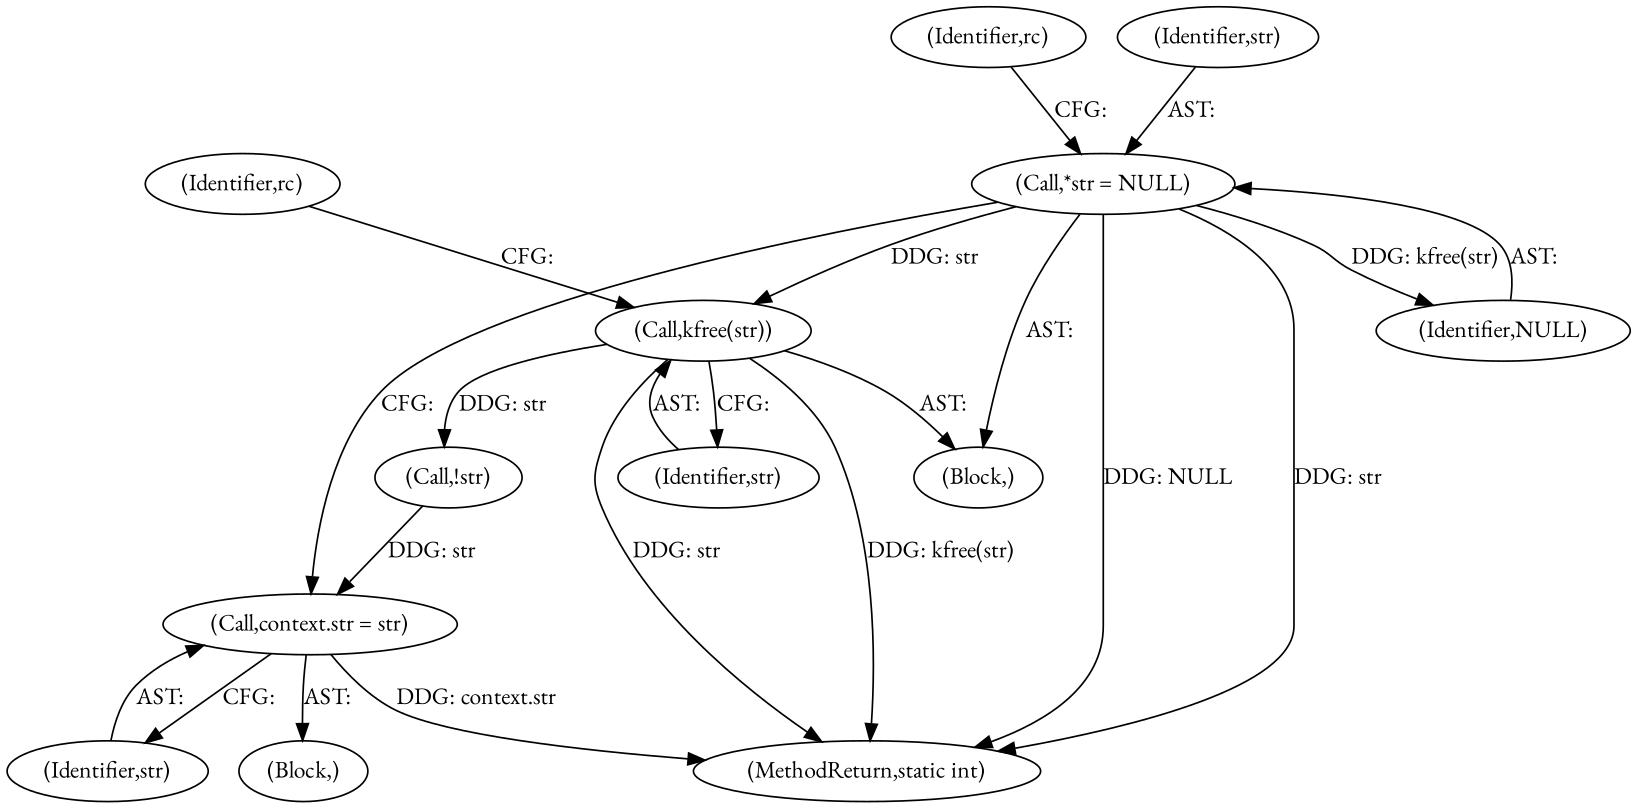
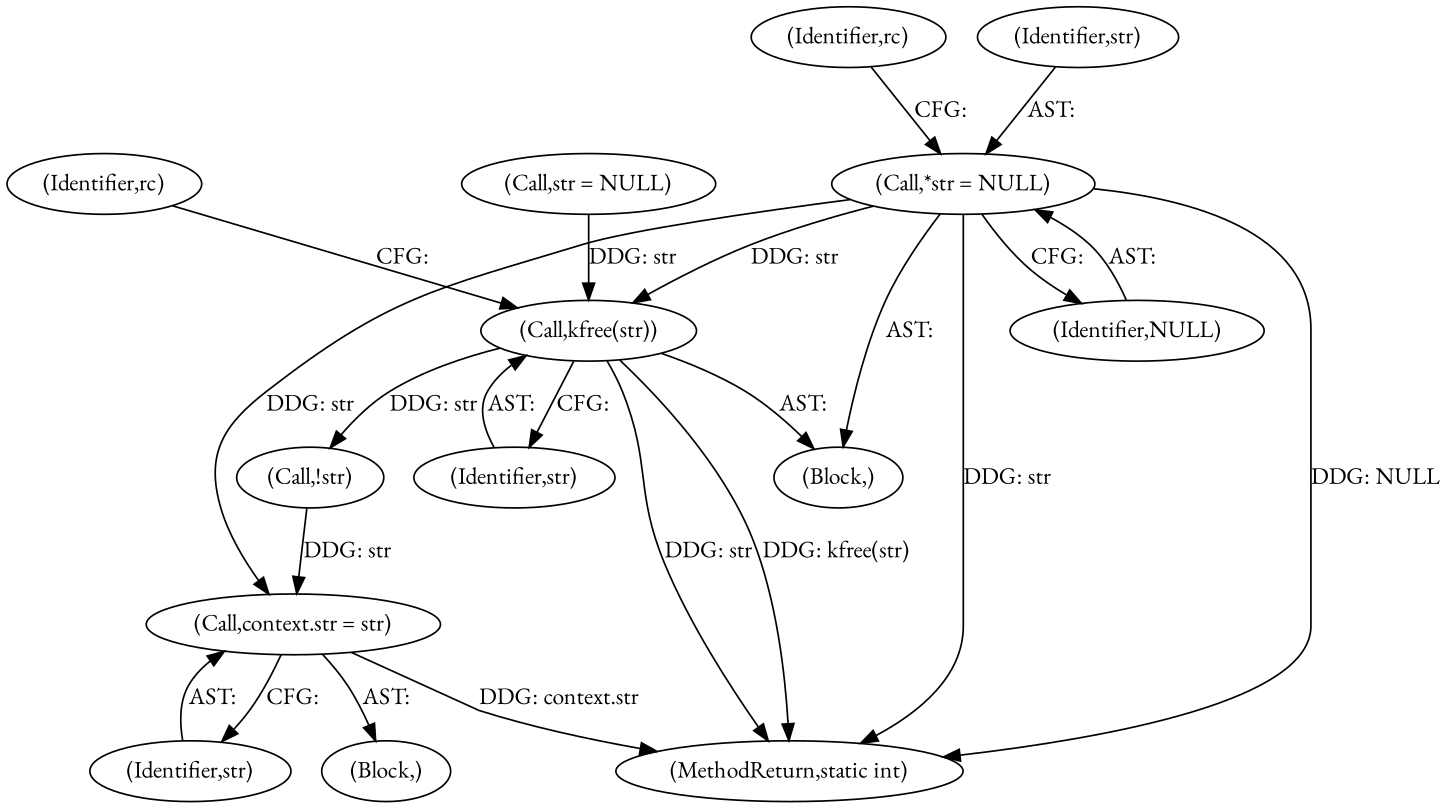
none -> (589, 184)
(1426, 257) -> (1060, 257)
(411, 404) -> (310, 404)
